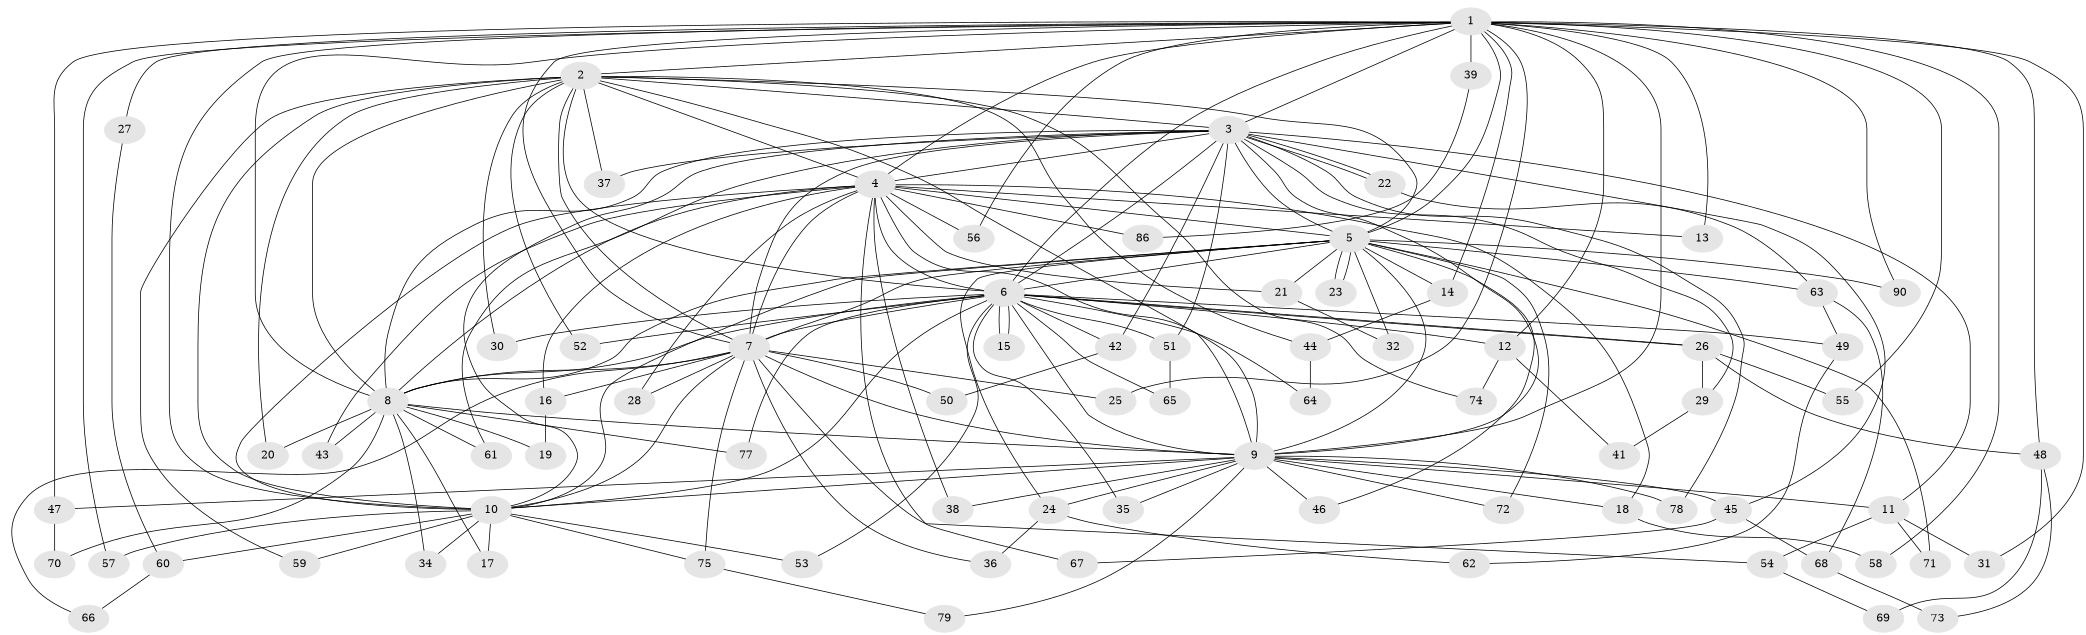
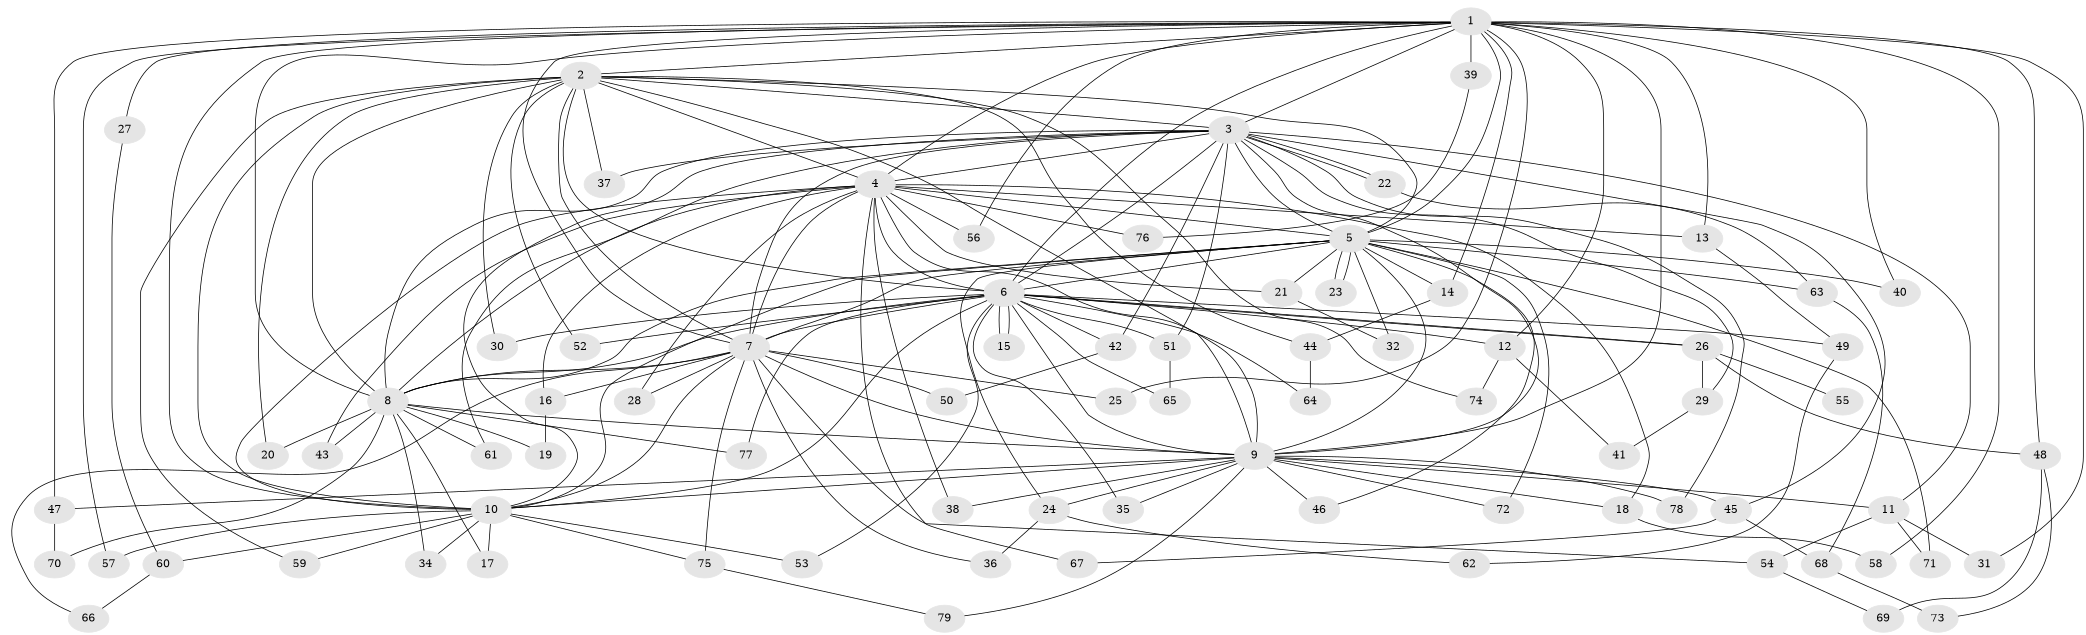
(1873, 70) -> none
(1143, 239) -> (1143, 239)
(1900, 293) -> (1900, 293)
(1830, 320) -> (1773, 292)
